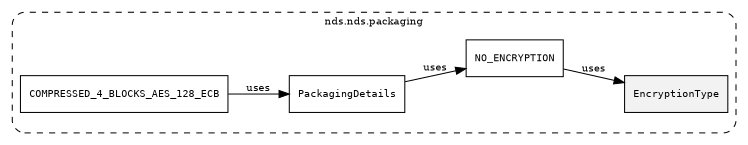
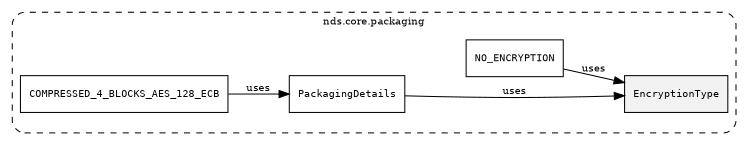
(374, 22) -> (374, 22)
(430, 76) -> (509, 98)
